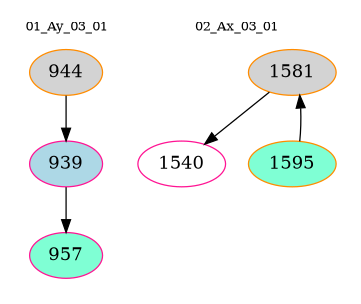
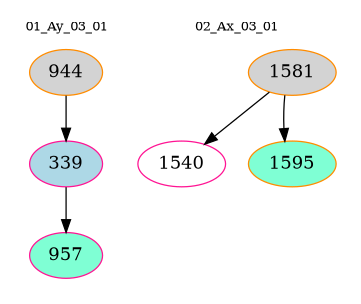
(301, 125) -> (284, 112)
(66, 164) -> (66, 164)
